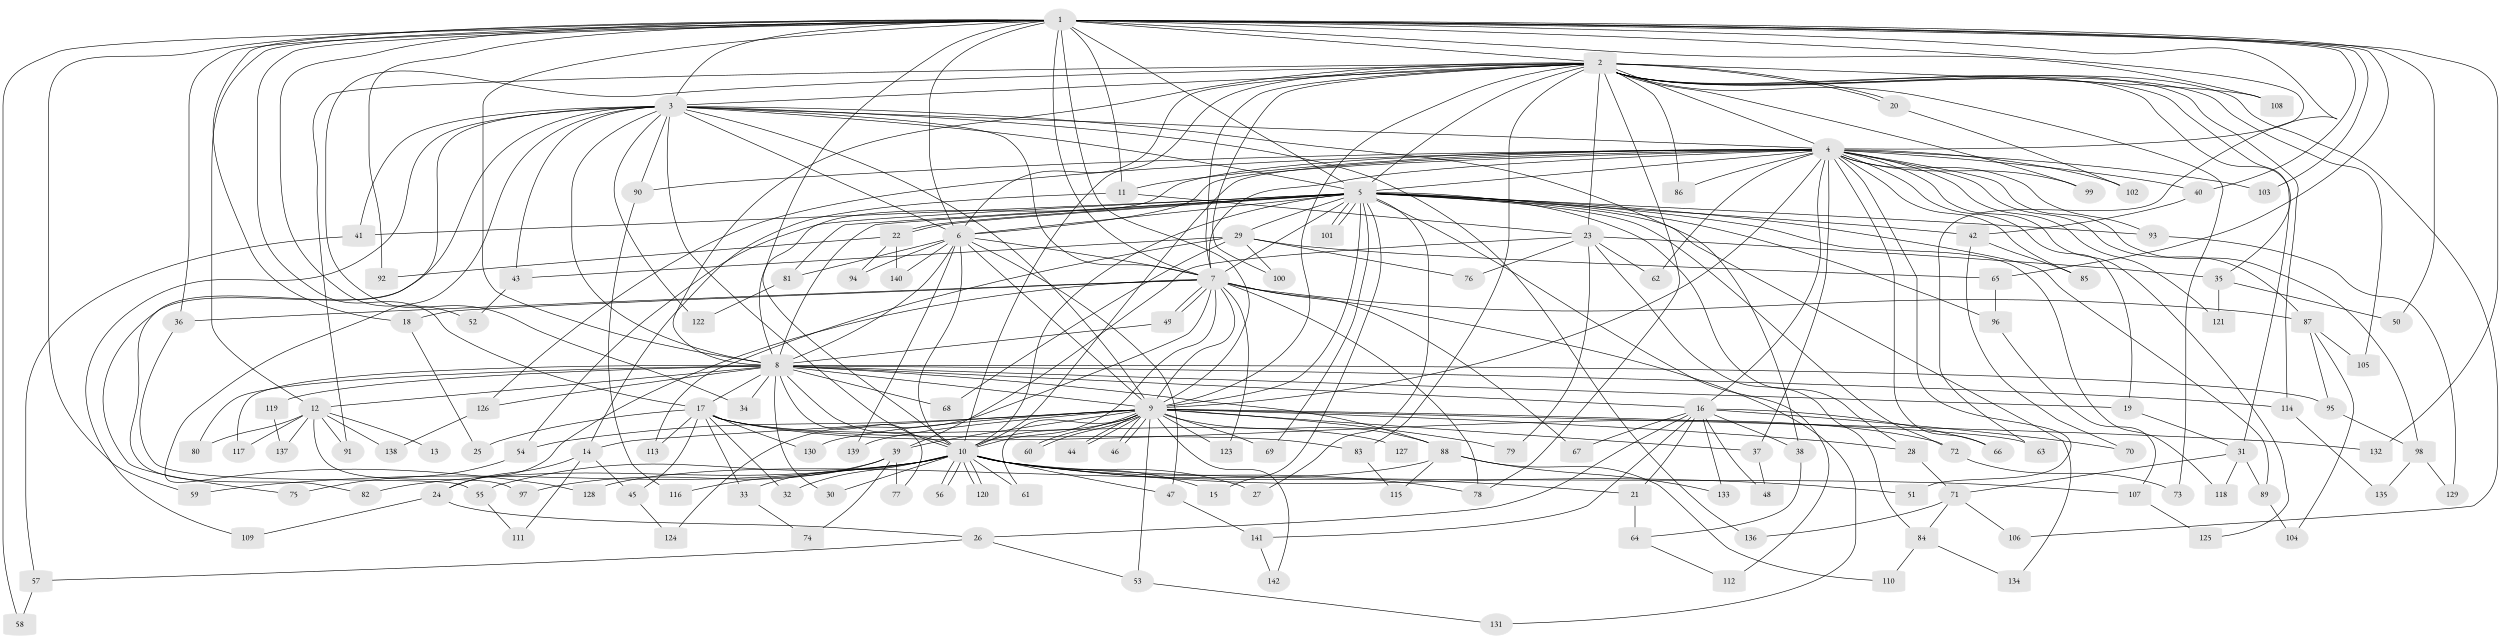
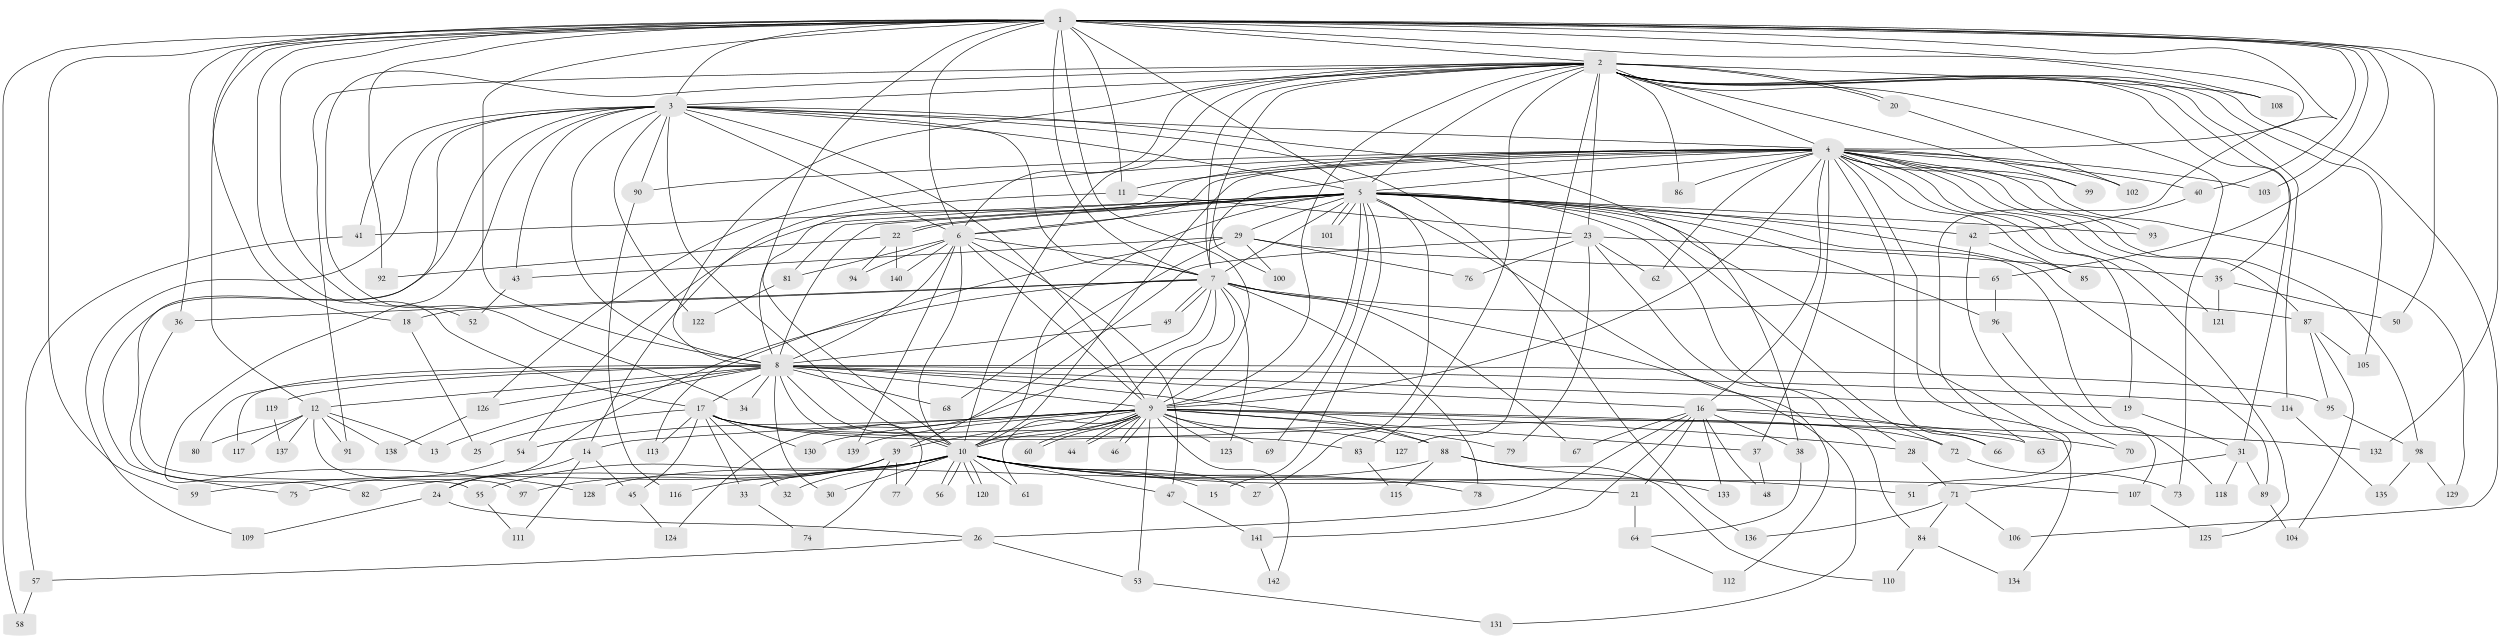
(2380, 296) -> (2230, 236)
(1672, 298) -> (1547, 282)
none -> (602, 400)
